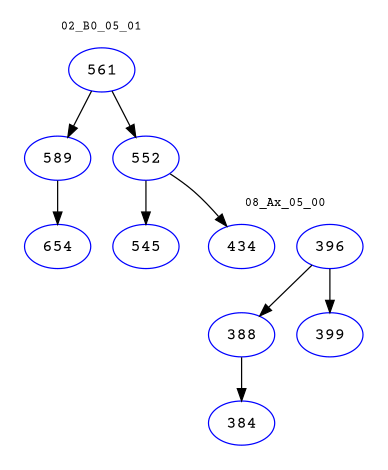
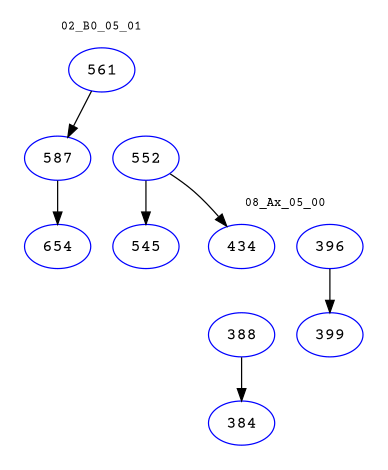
(121, 109) -> none
(58, 158) -> (58, 158)
(290, 286) -> none
